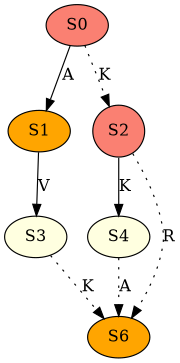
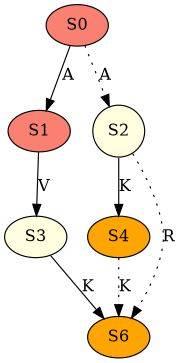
(105, 76) -> (105, 76)
(39, 131) -> (39, 131)
(119, 131) -> (119, 131)
(119, 237) -> (119, 237)
(74, 283) -> (74, 283)
(125, 287) -> (125, 287)
